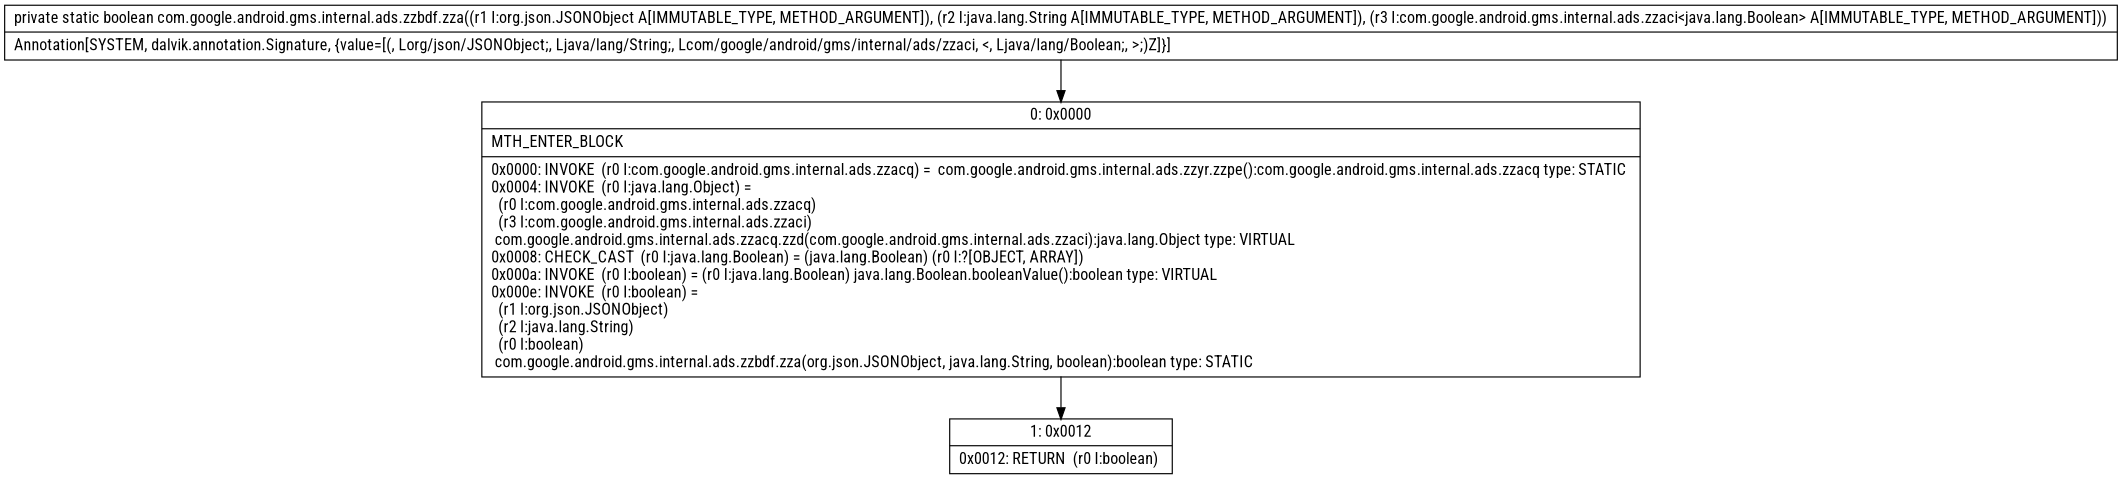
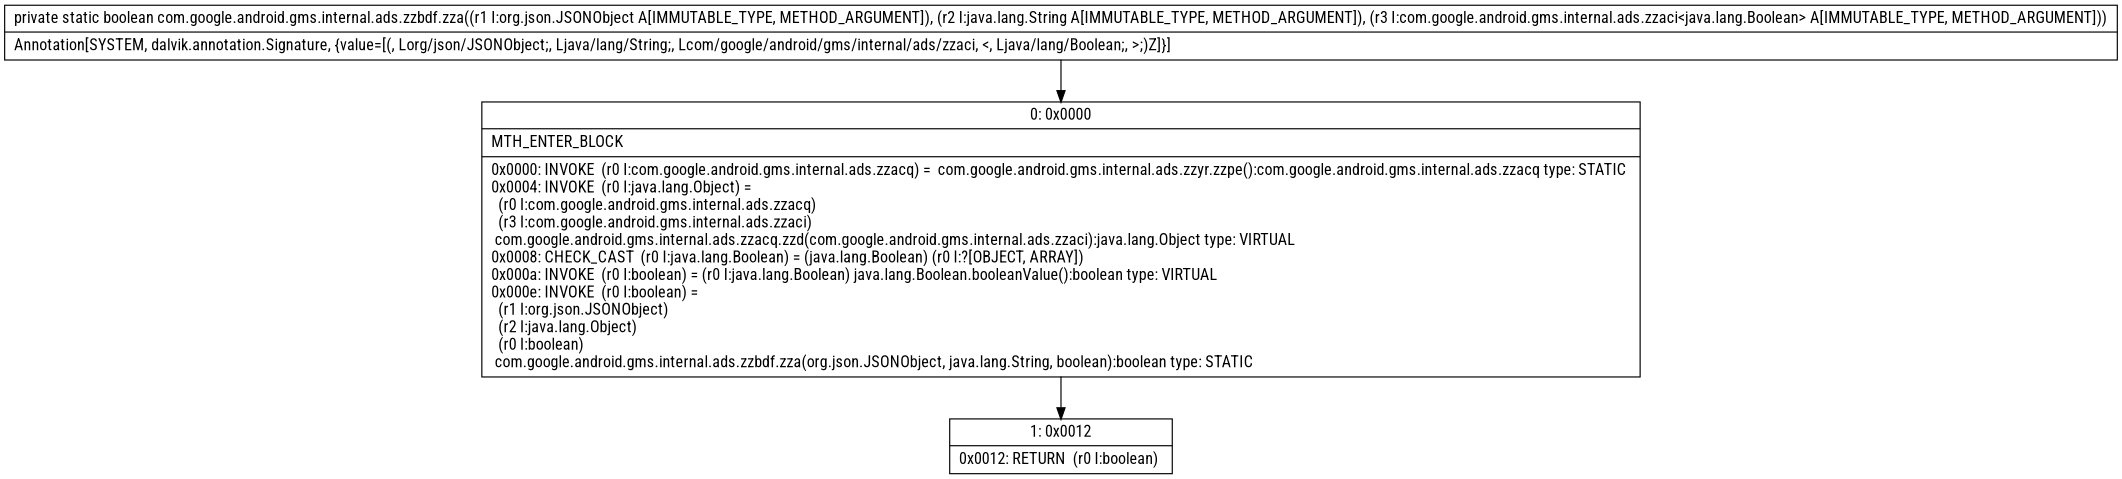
(563, 327) -> (565, 327)
